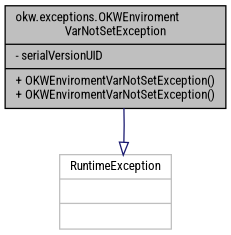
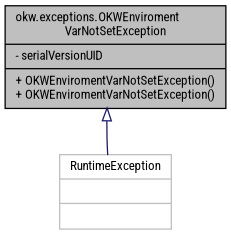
(124, 125) -> (107, 138)
